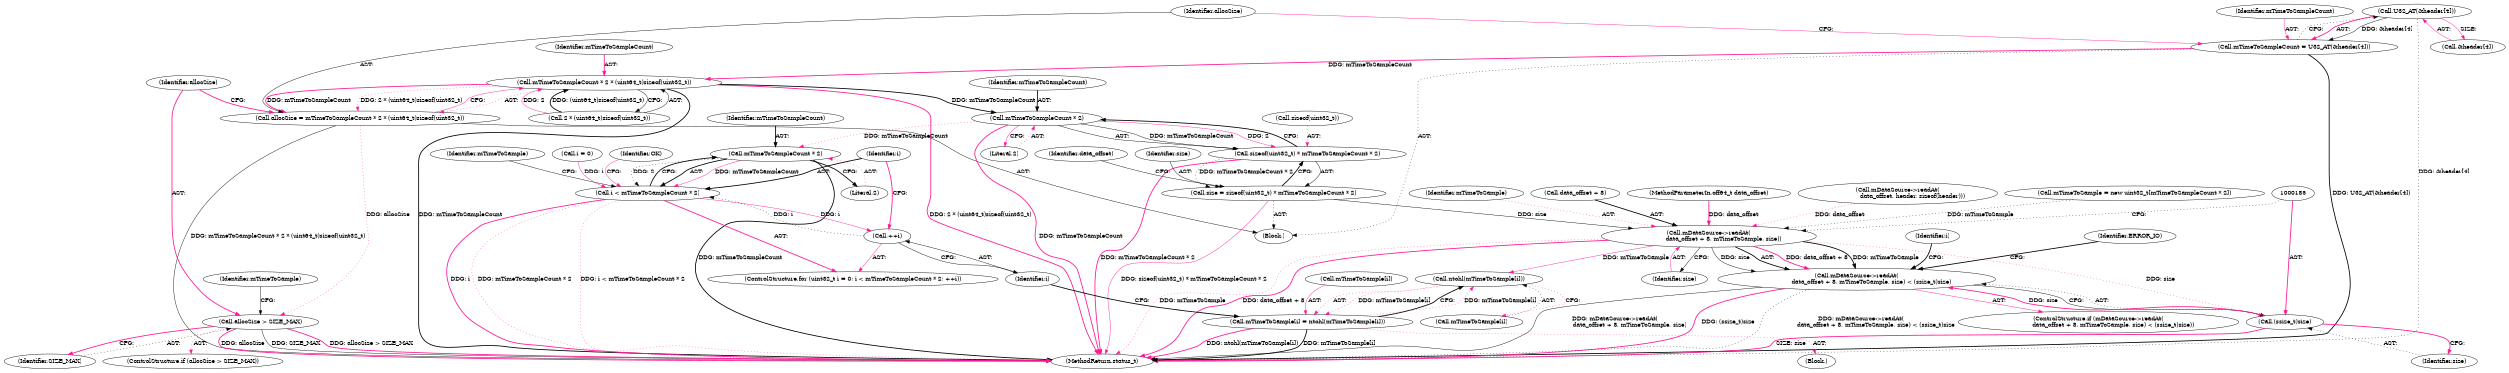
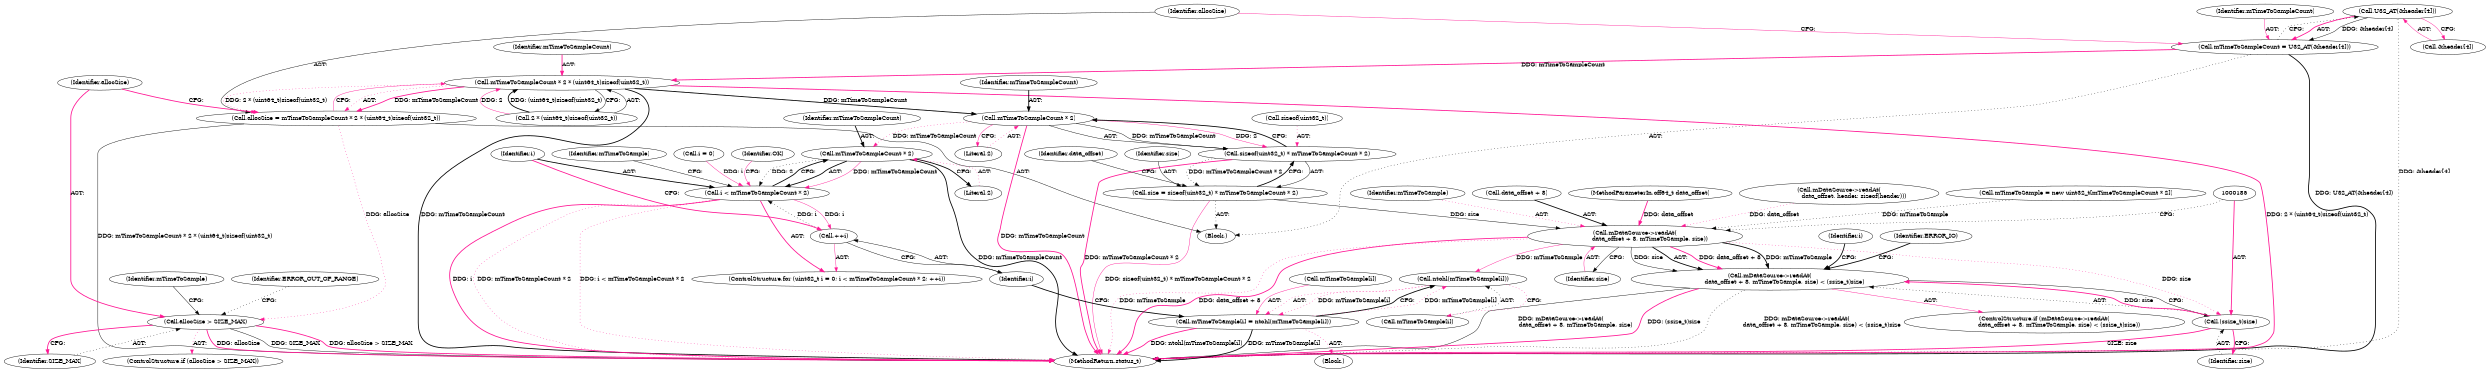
(2470, 29) -> (2449, 29)
none -> (305, 279)
